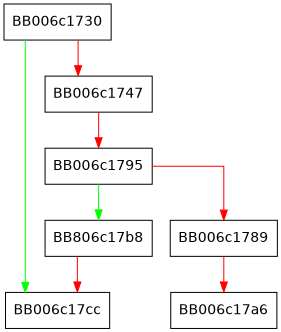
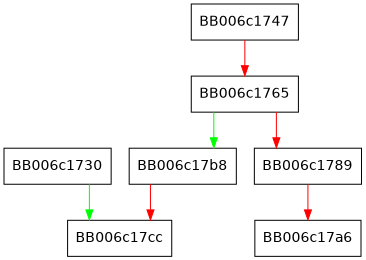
(78, 53) -> none
(99, 166) -> (245, 94)
(99, 238) -> (183, 166)
